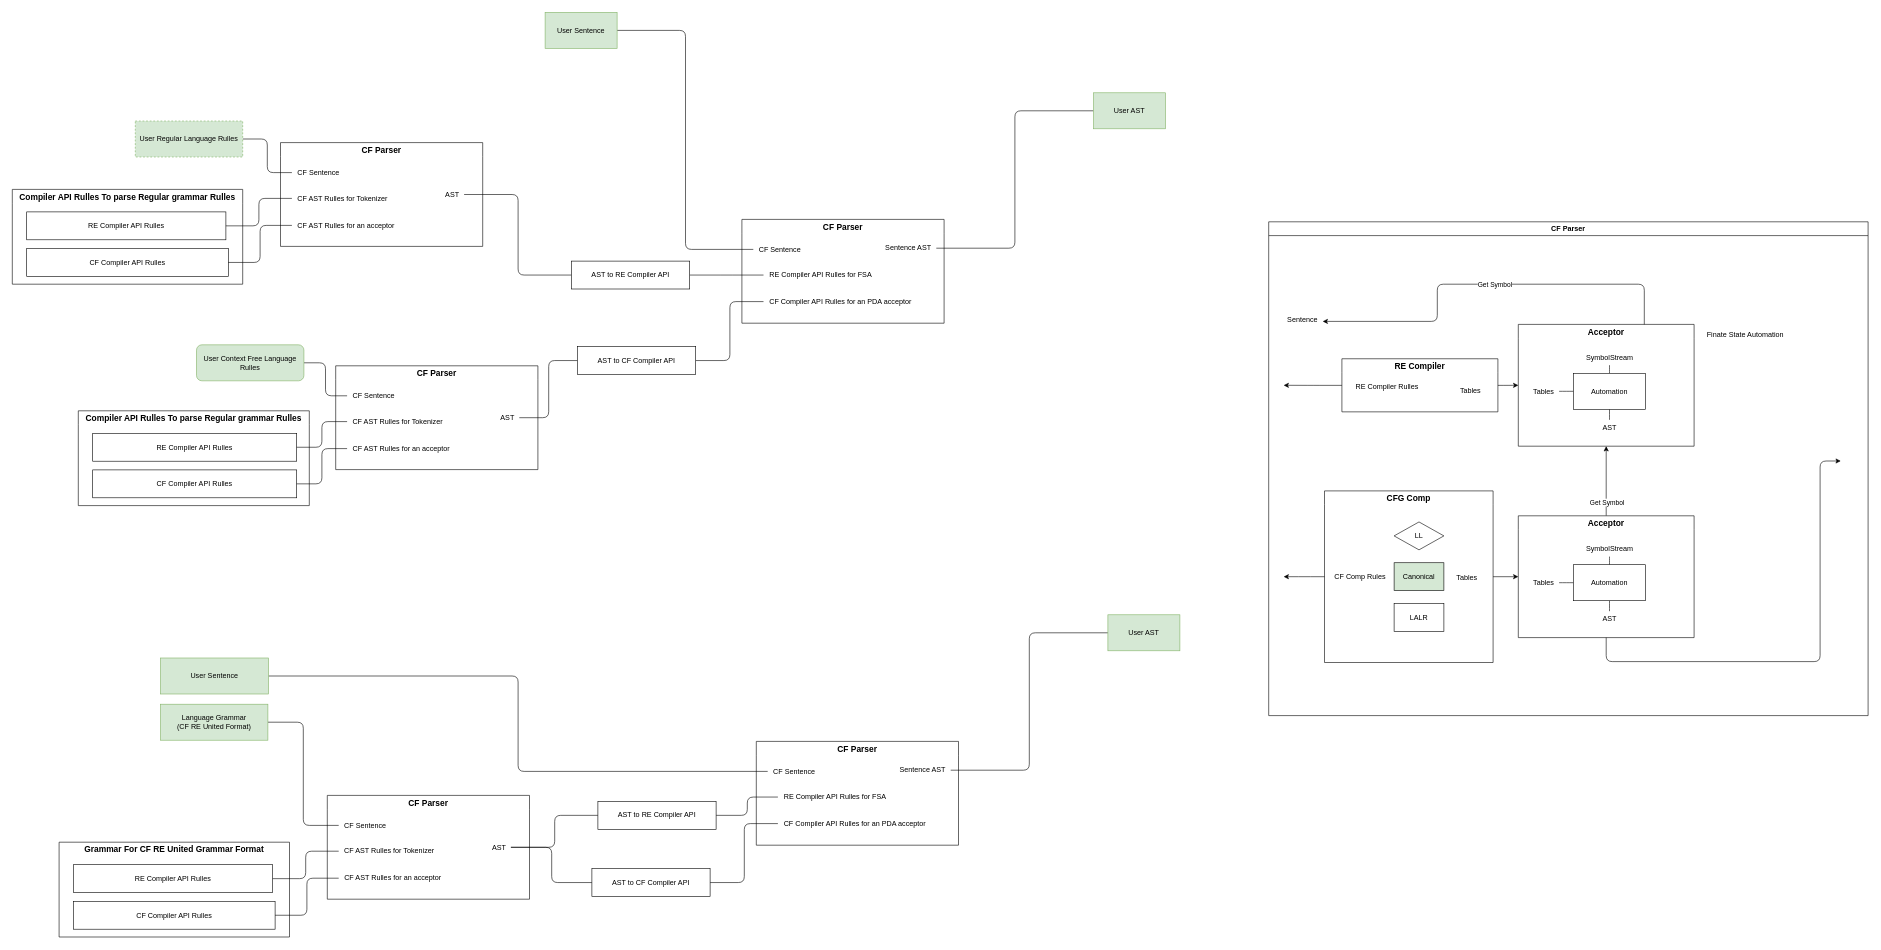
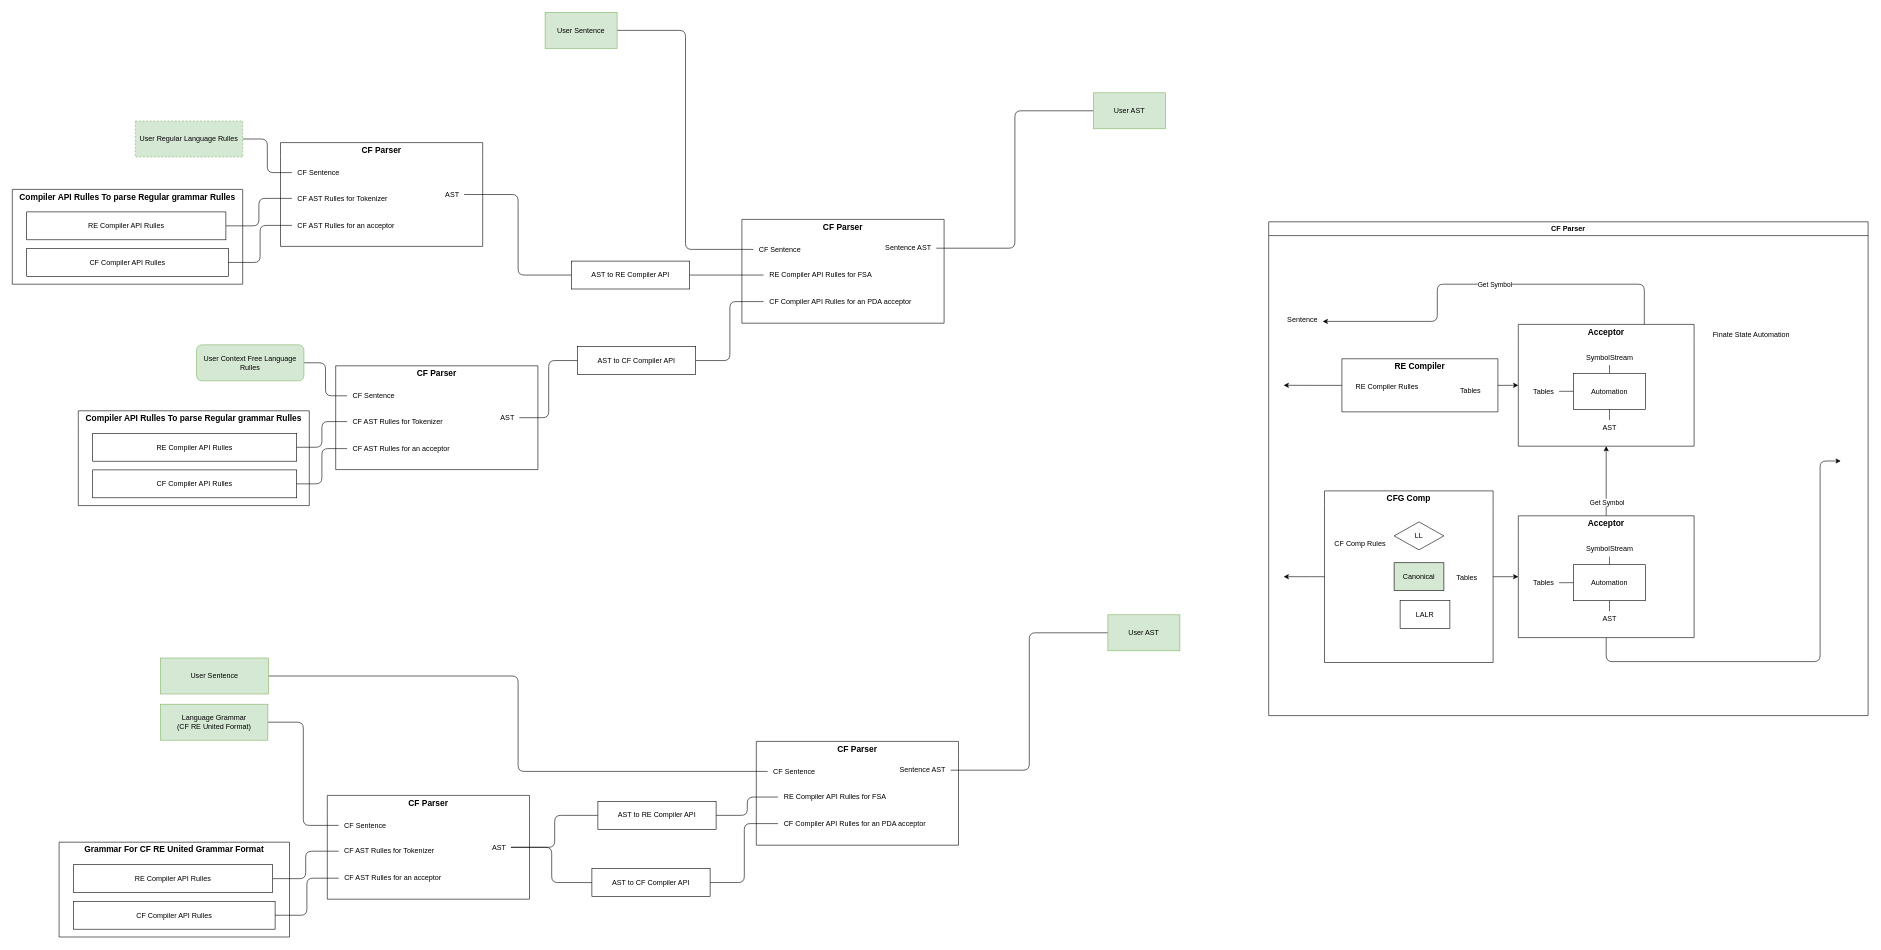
(1745, 335) -> (1751, 335)
(1360, 577) -> (1360, 544)
(1419, 617) -> (1425, 614)
